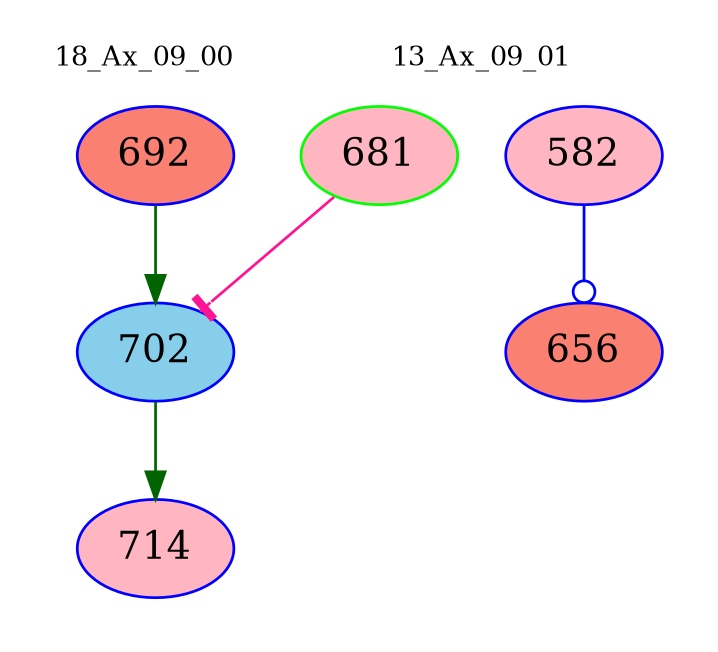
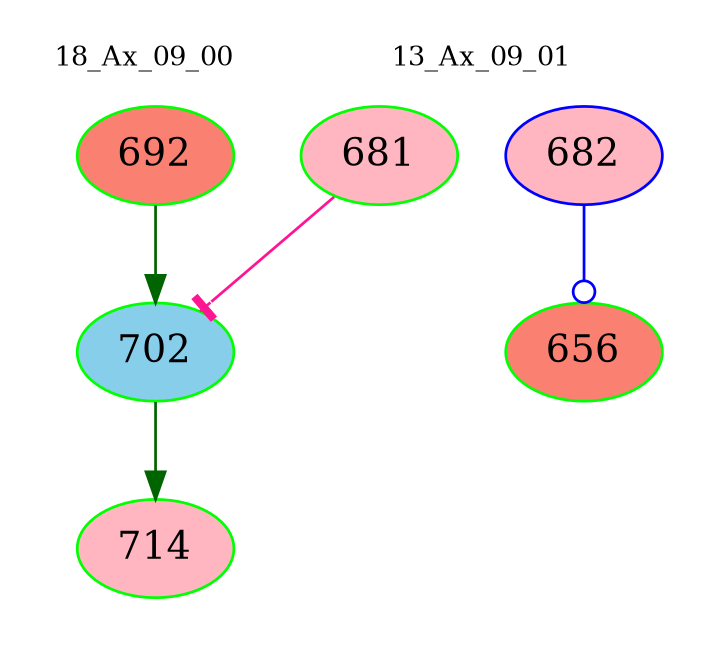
(156, 156) -> (156, 156)
(584, 156) -> (584, 156)
(156, 352) -> (156, 352)
(584, 352) -> (584, 352)
(156, 549) -> (156, 549)
